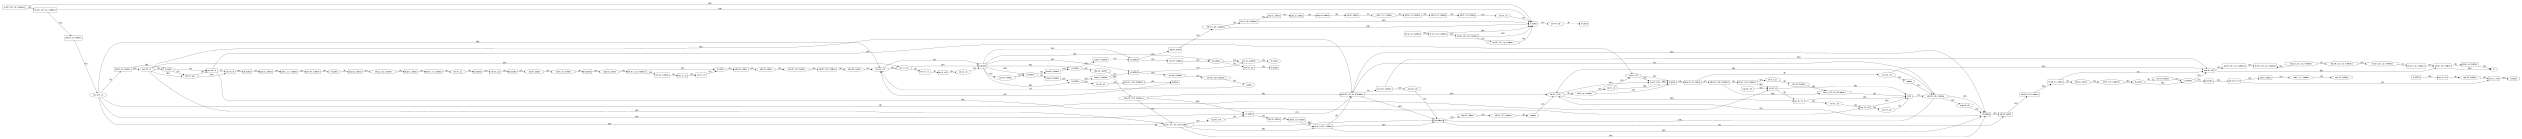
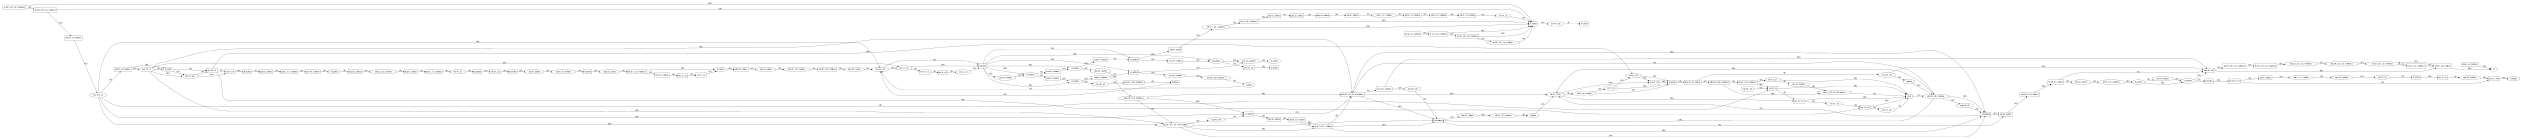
(2456, 65) -> (2417, 62)
(2285, 67) -> (2280, 65)
none -> (2382, 77)
none -> (1845, 80)
